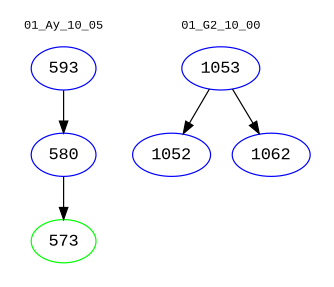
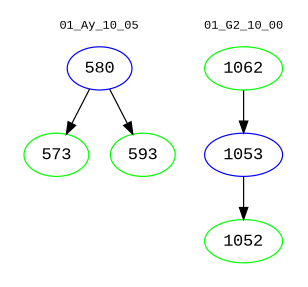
(64, 68) -> (143, 155)
(64, 106) -> (118, 106)
(243, 106) -> (244, 106)
(172, 155) -> (244, 241)
(271, 155) -> (244, 68)
